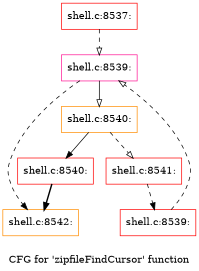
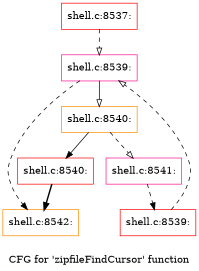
(144, 171) -> (144, 171)
